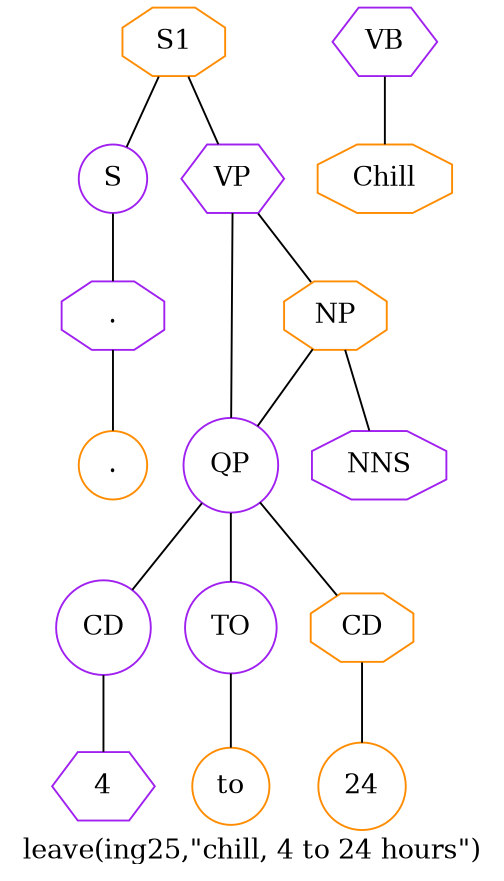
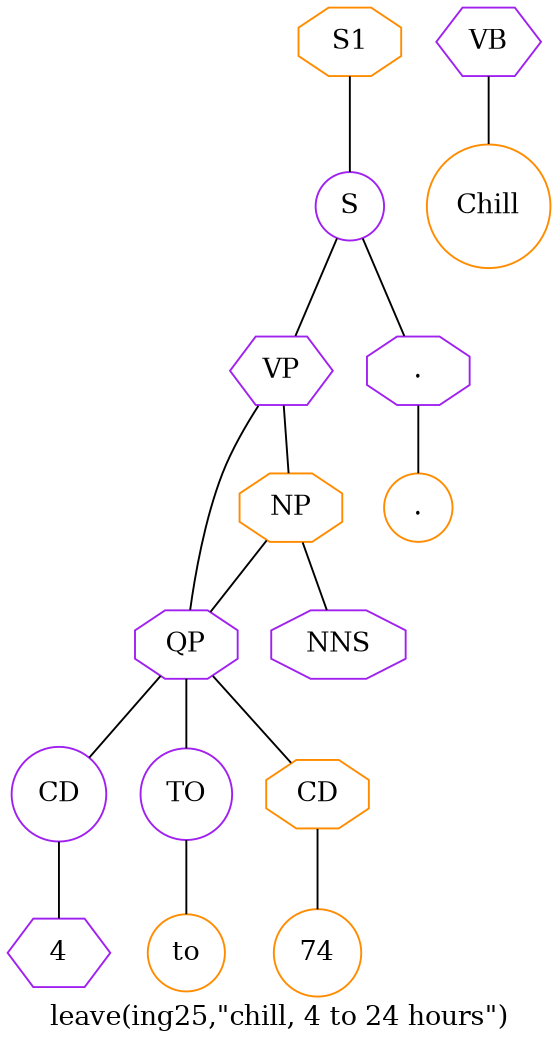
(203, 110) -> (316, 287)
(385, 179) -> (489, 206)
(231, 465) -> (186, 645)
(362, 786) -> (318, 953)
